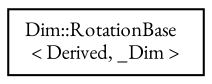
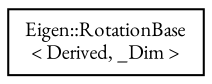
(106, 42) -> (106, 42)
